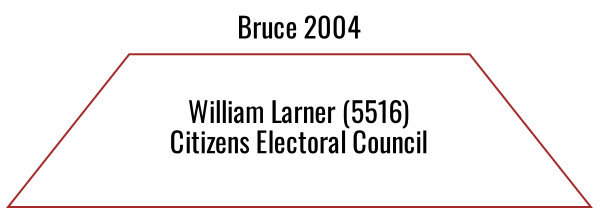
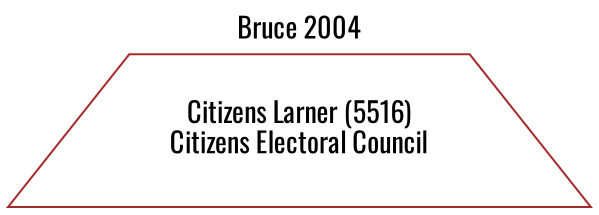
(299, 131) -> (299, 131)
